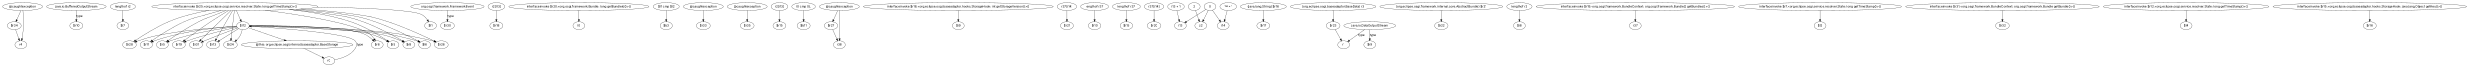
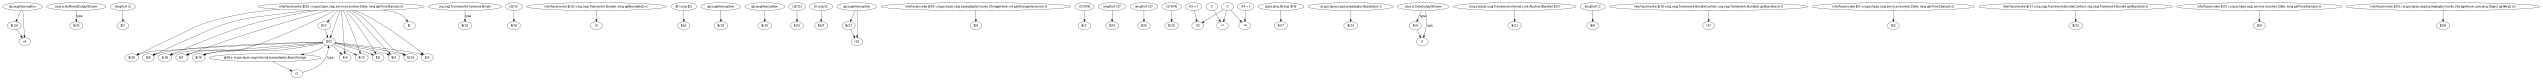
(221, 34) -> (326, 33)
(1338, 34) -> (1418, 33)
